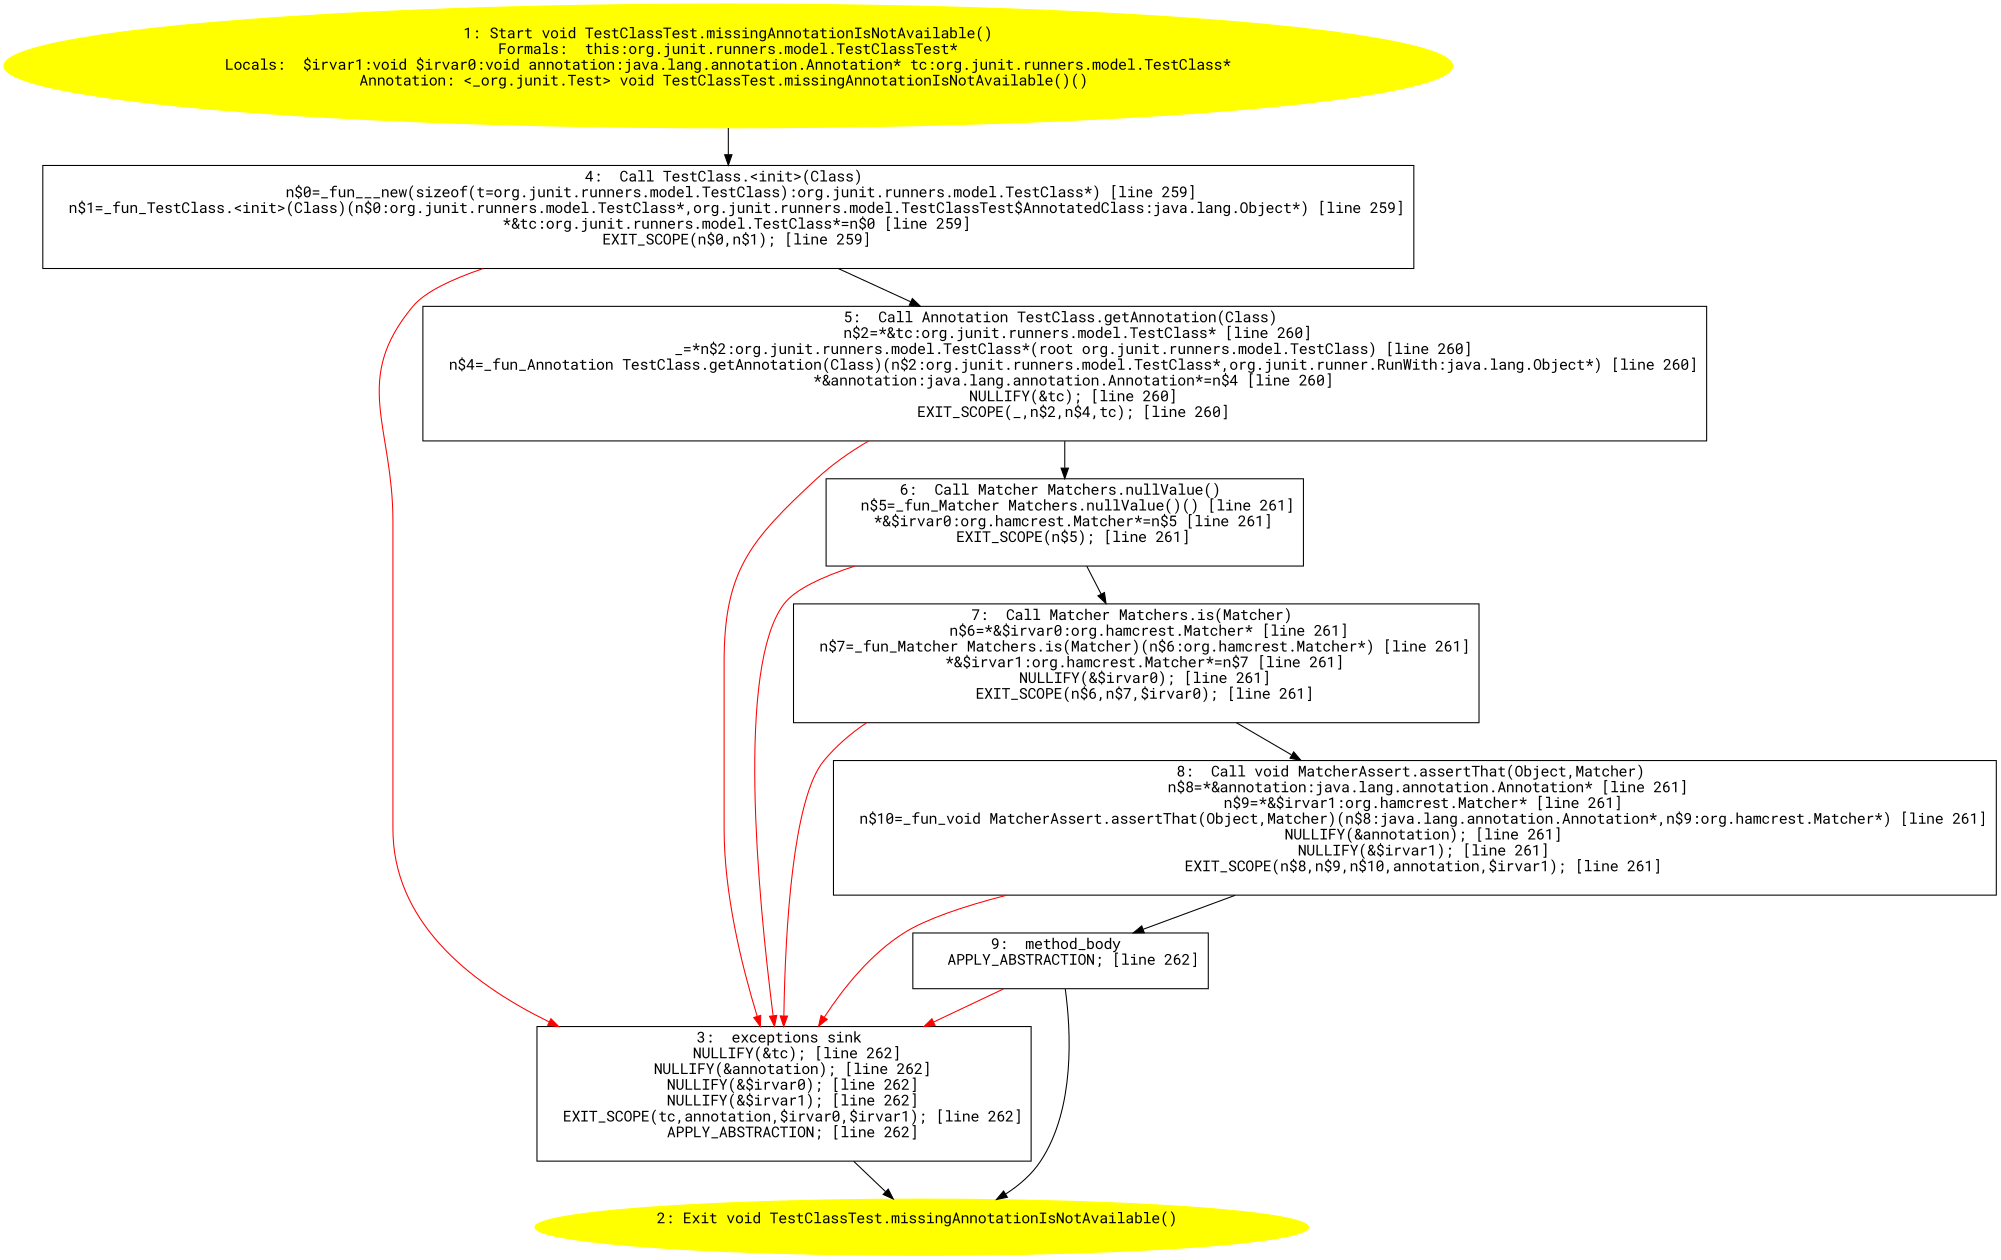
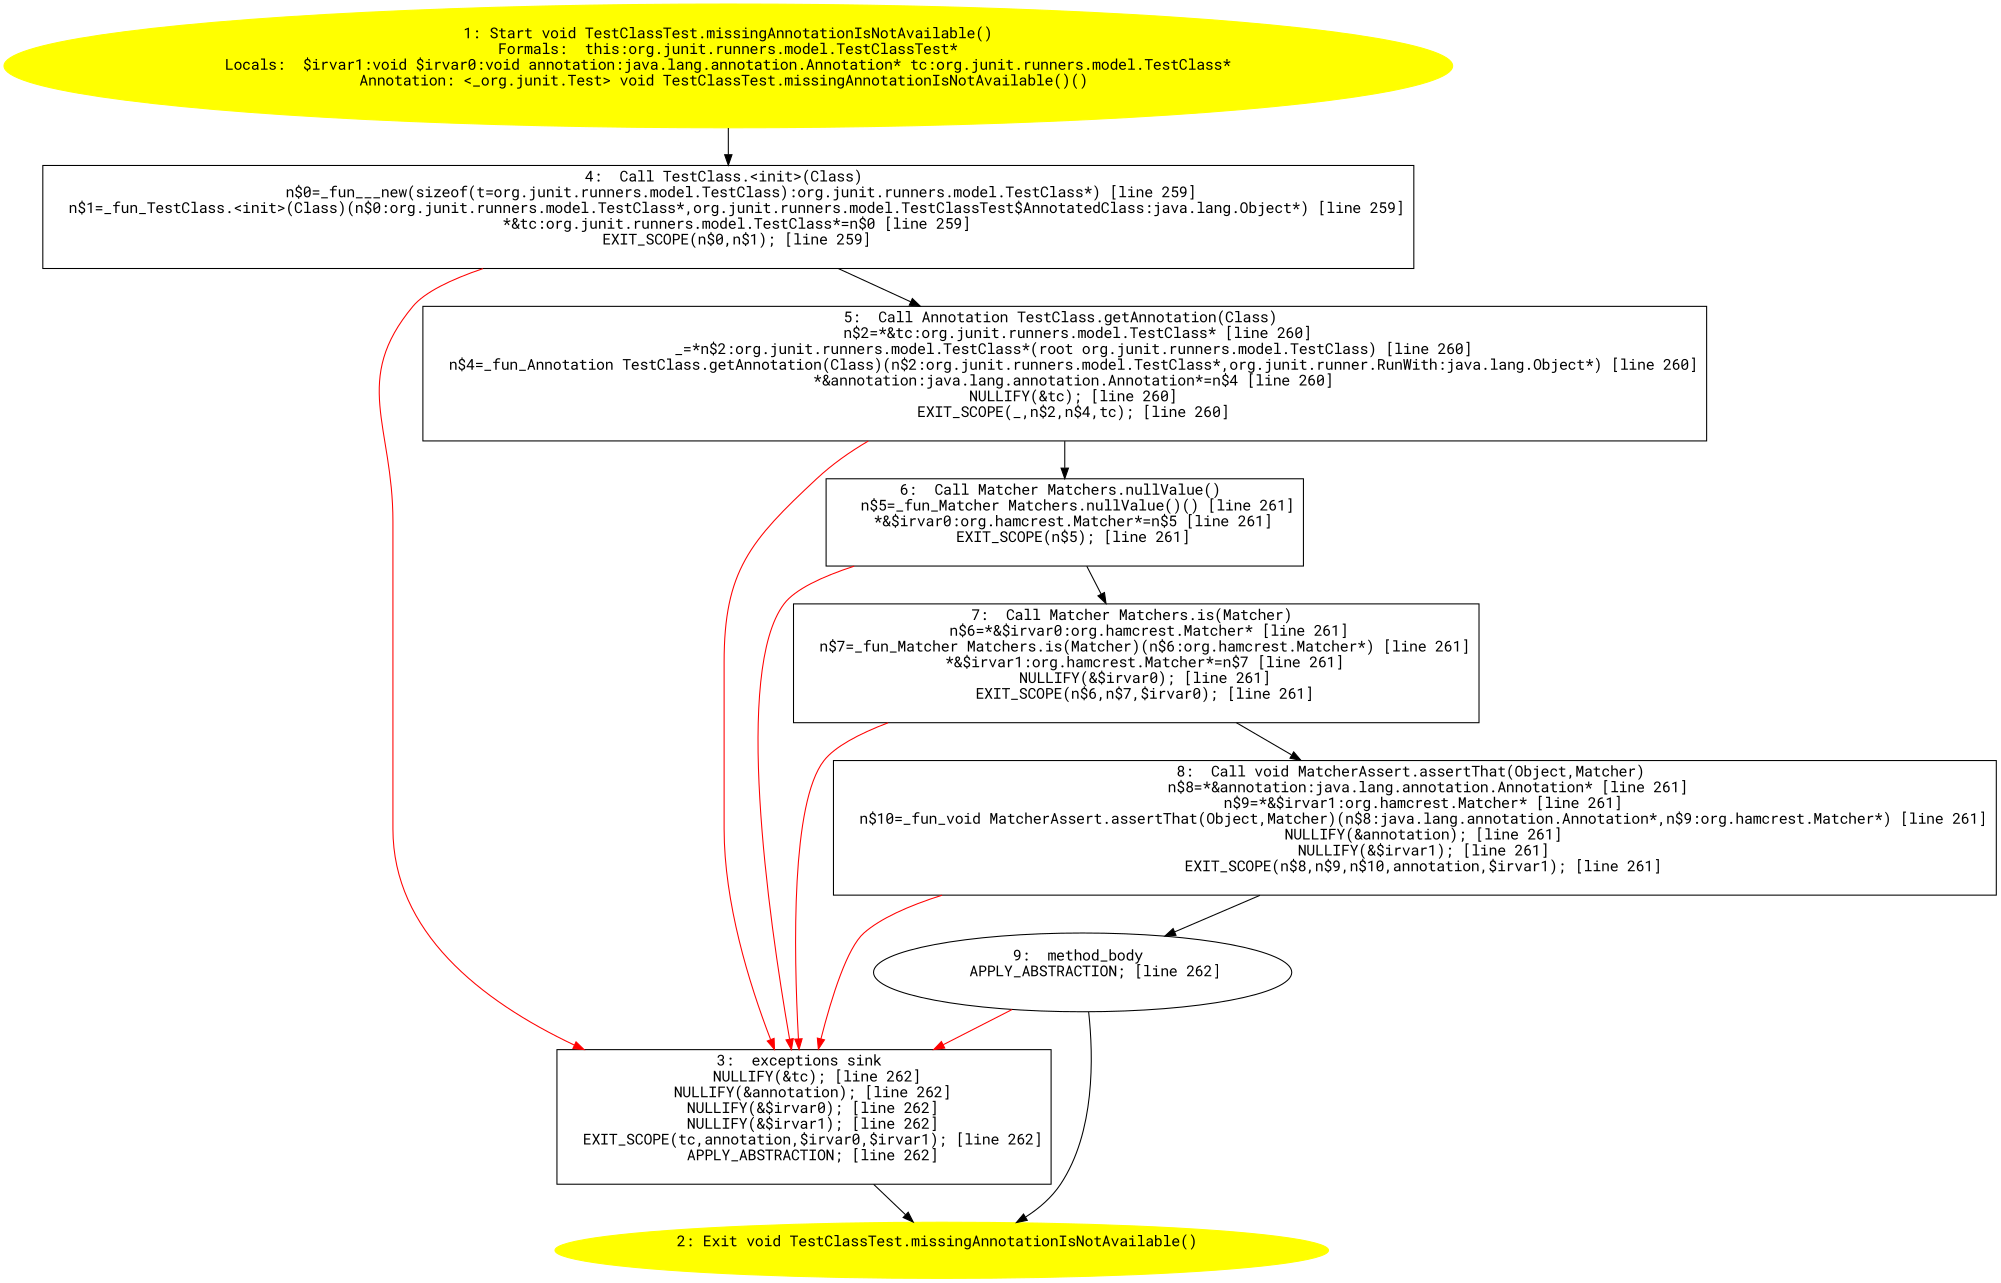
(1061, 961) -> (1083, 972)
